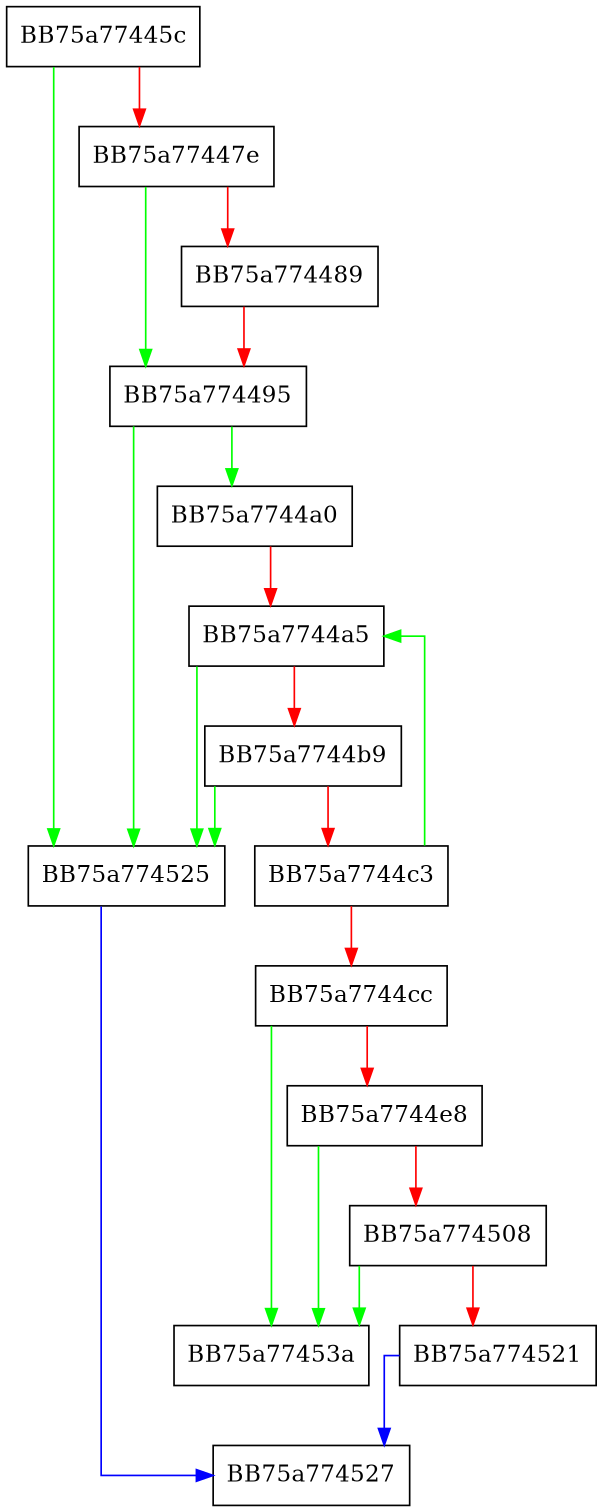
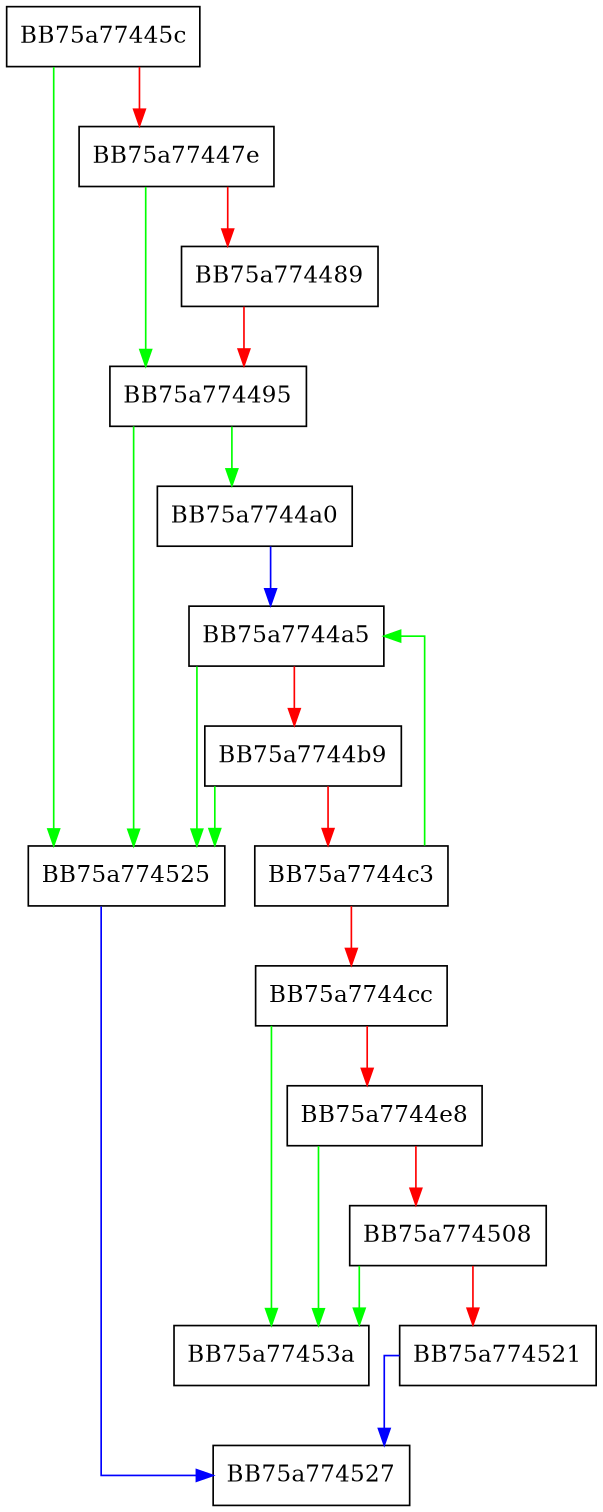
(271, 568) -> (271, 568)
